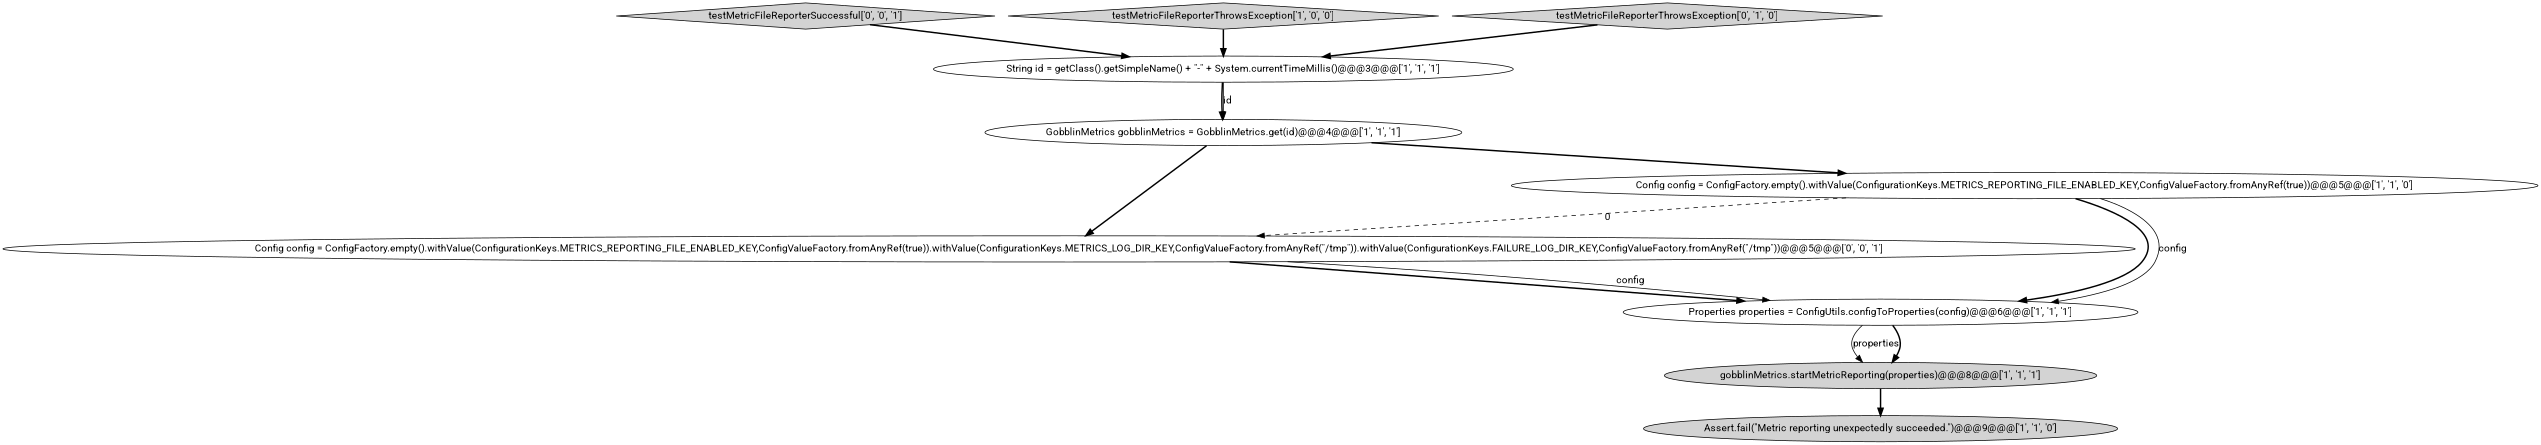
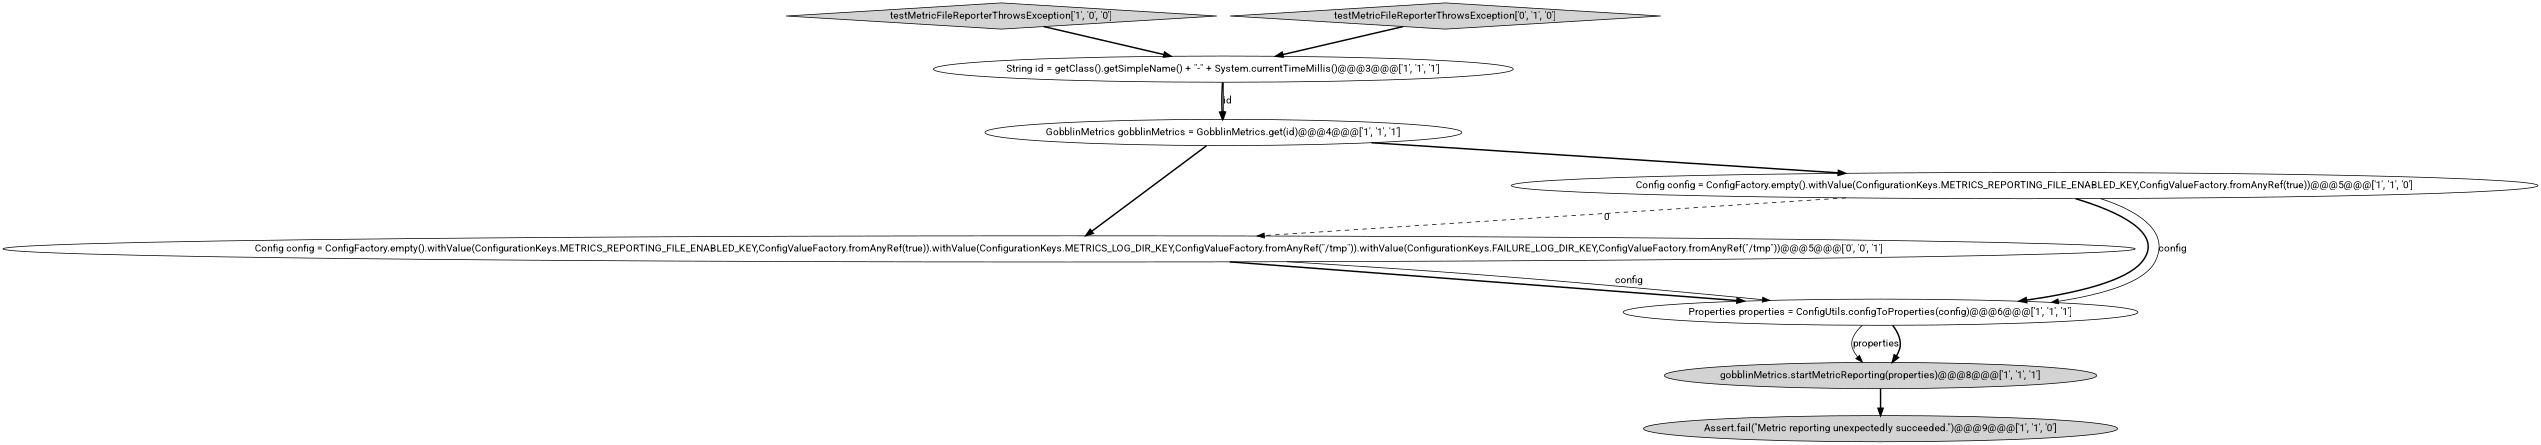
(806, 16) -> none
